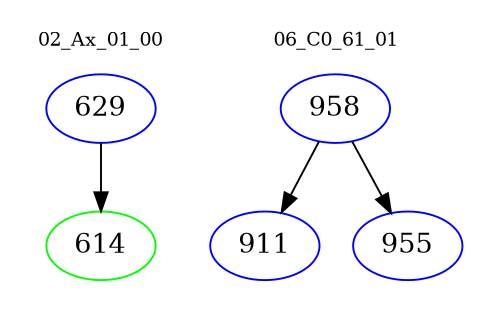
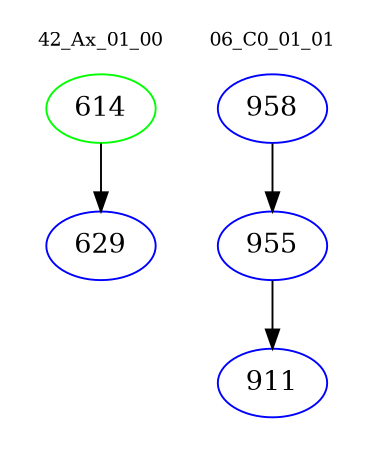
(101, 41) -> (101, 41)
(336, 41) -> (272, 41)
(101, 168) -> (101, 168)
(305, 168) -> (272, 305)
